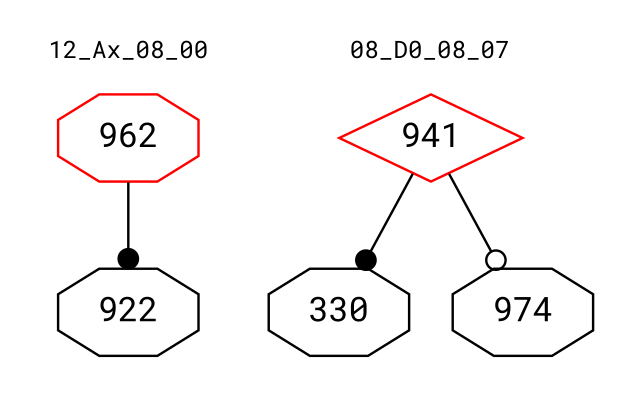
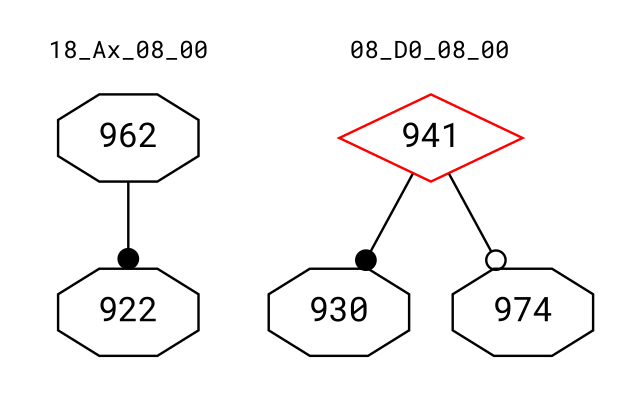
(130, 52) -> (130, 52)
(431, 52) -> (431, 52)
(128, 138) -> (128, 138)
(339, 312) -> (339, 312)
